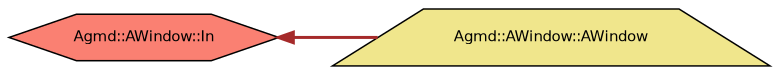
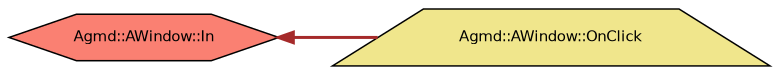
(551, 37) -> (551, 37)
